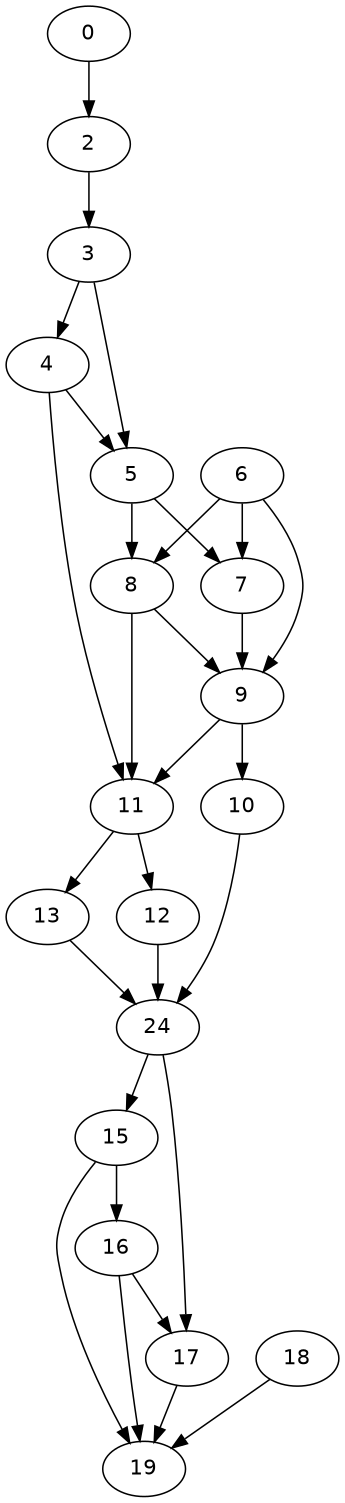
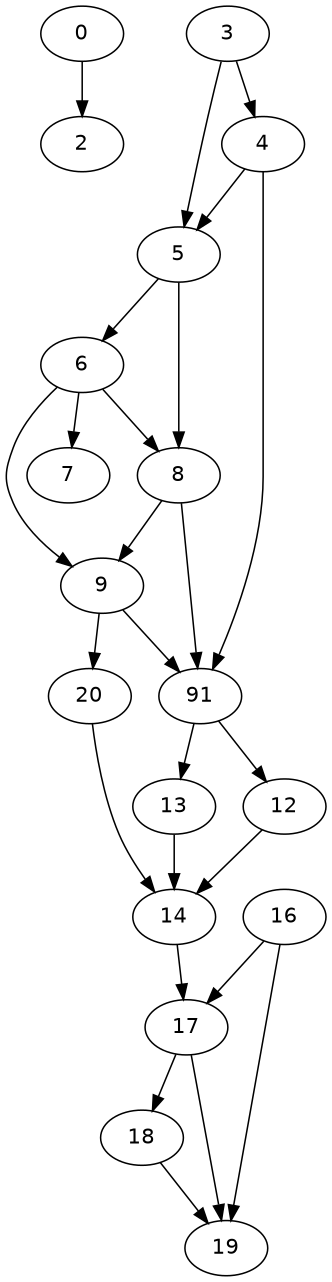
(89, 192) -> none
(180, 524) -> (136, 304)
(242, 633) -> none
(132, 807) -> (200, 696)
(242, 807) -> (90, 696)
(158, 1027) -> (174, 917)
none -> (167, 1075)
(117, 1138) -> none
